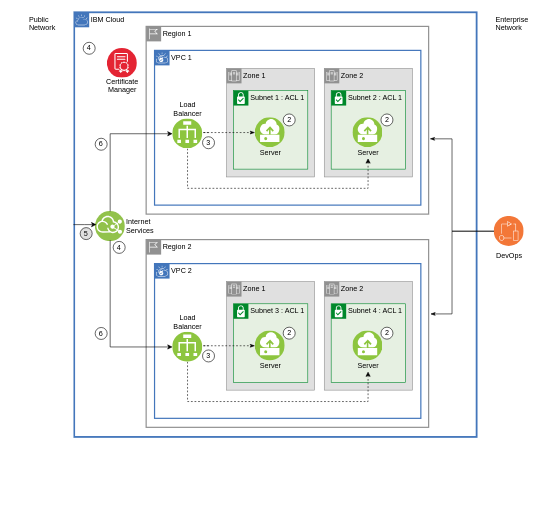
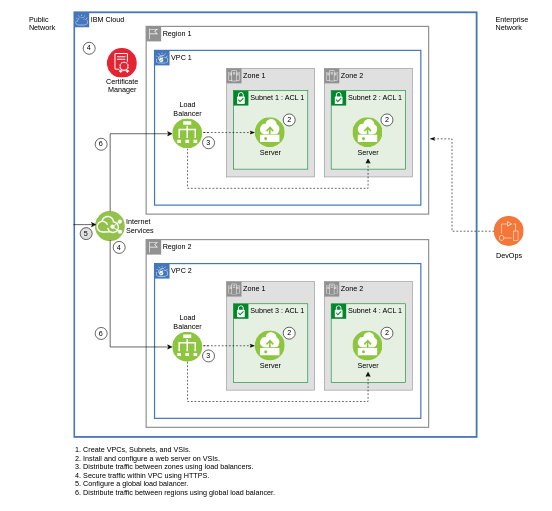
(443, 139) -> (443, 139)
(452, 314) -> none
none -> (179, 471)
